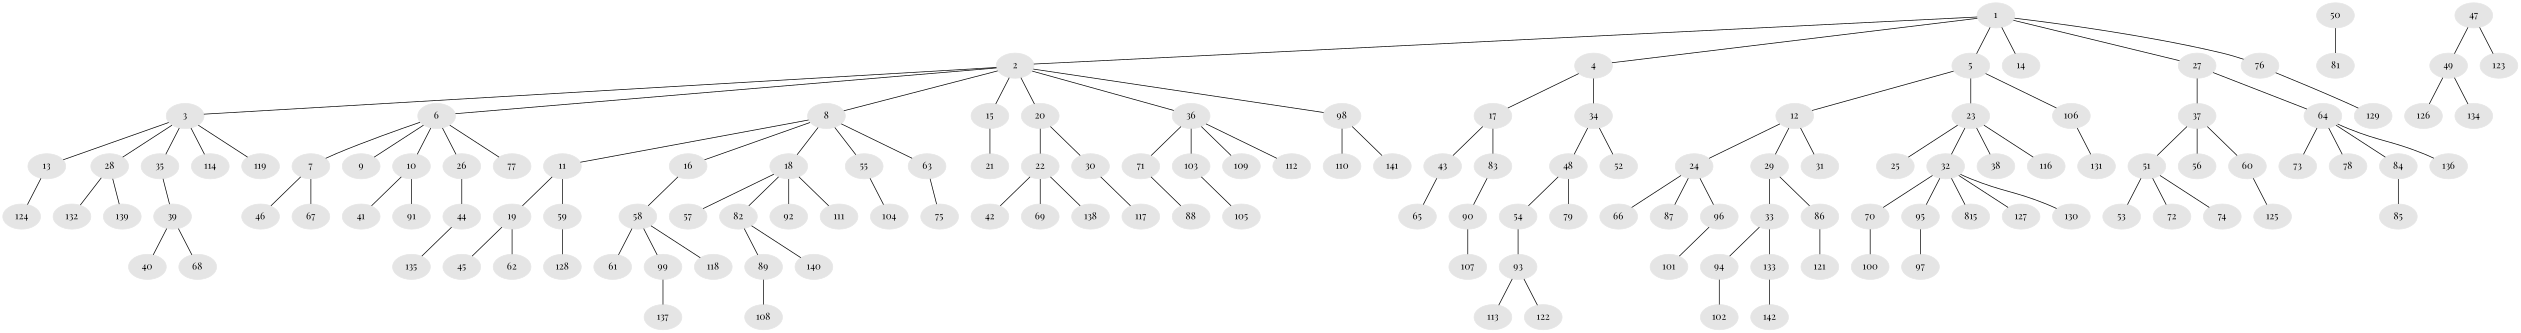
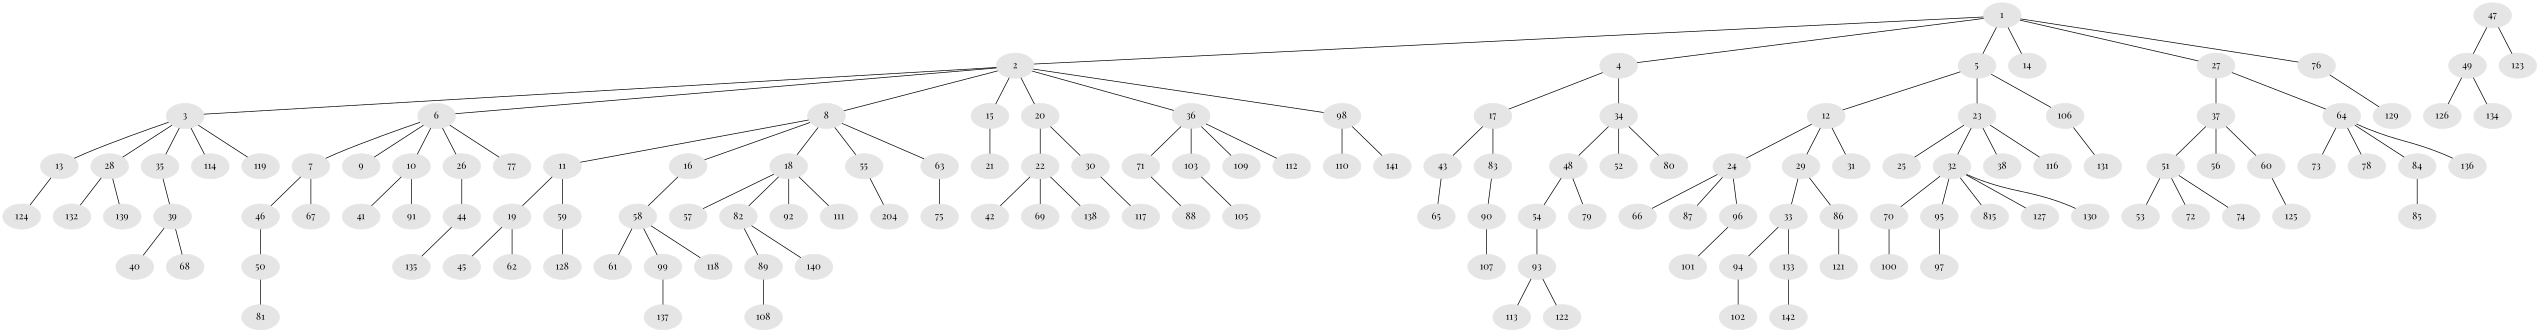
none -> (1669, 166)
(889, 217) -> (889, 217)
none -> (261, 242)
